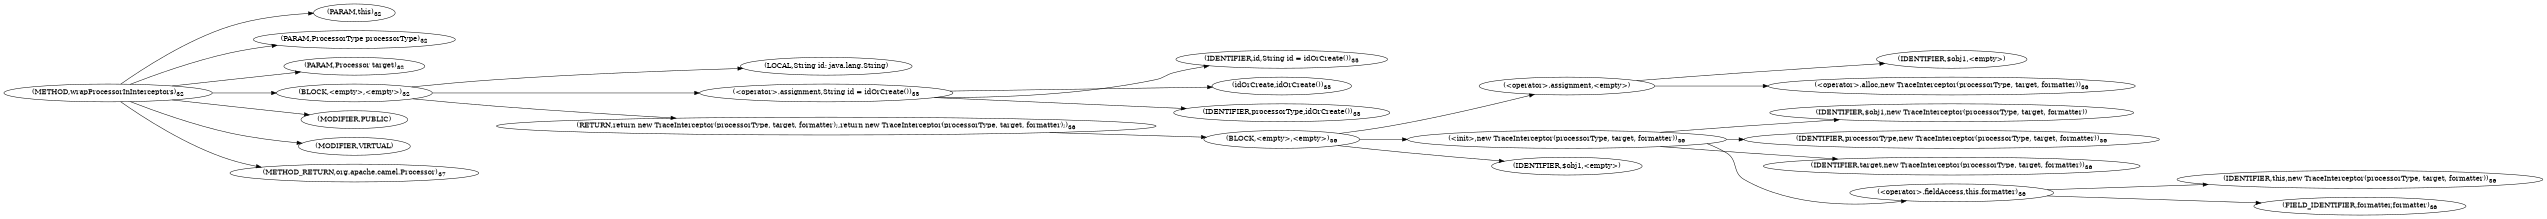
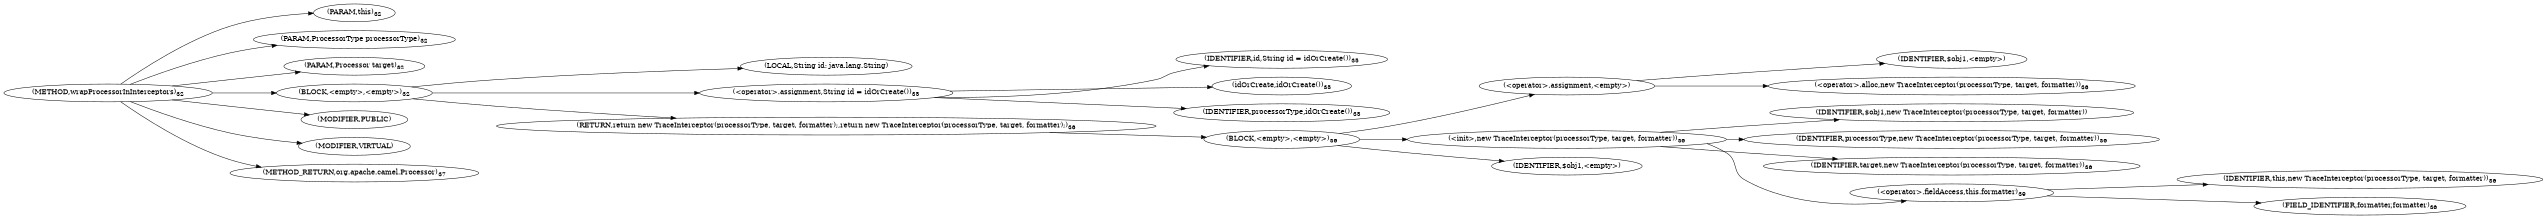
(2022, 192) -> (2022, 192)
